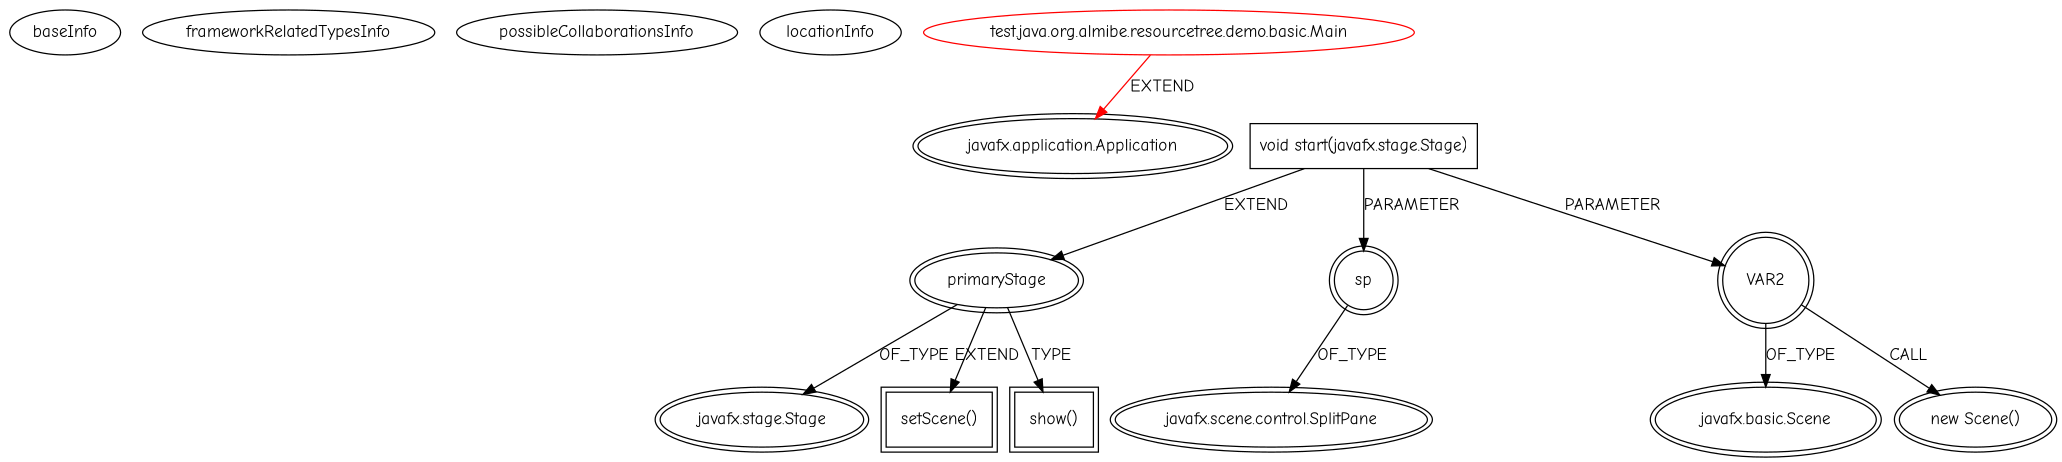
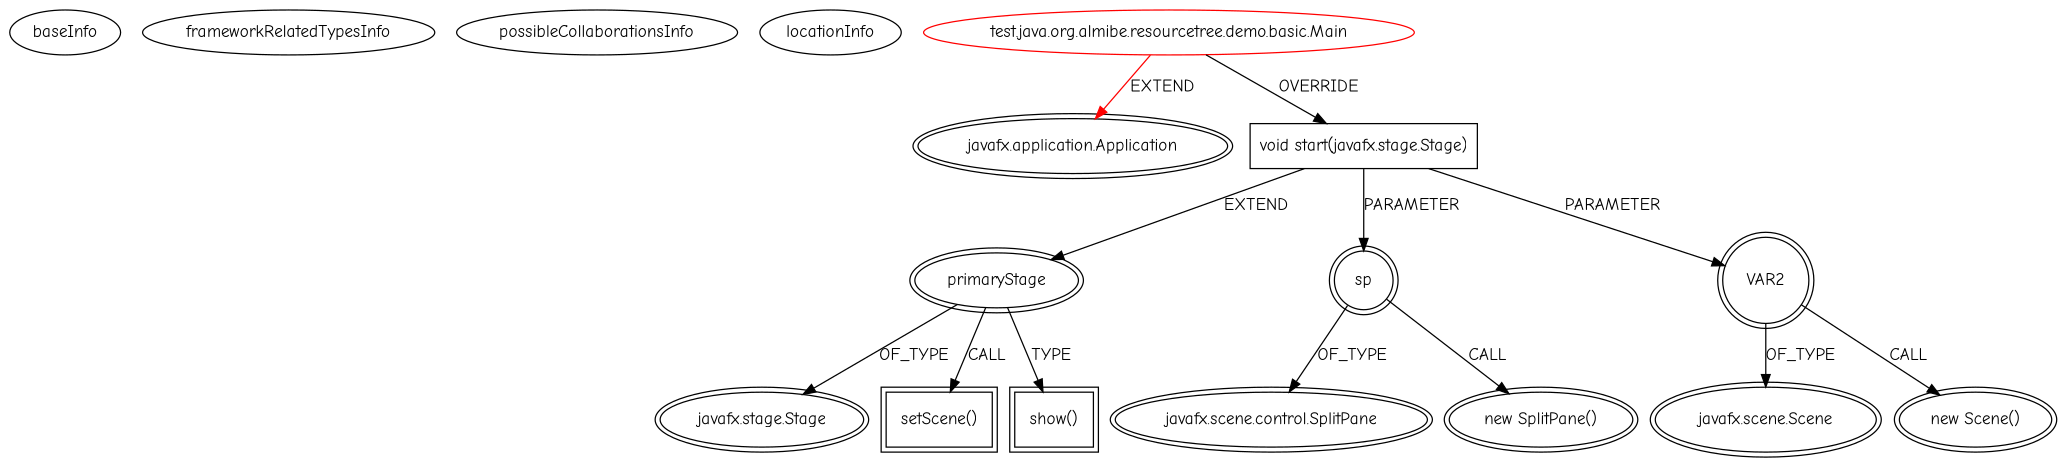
none -> (1261, 86)
(987, 355) -> (987, 355)
none -> (1541, 420)
(1766, 420) -> (1766, 420)
